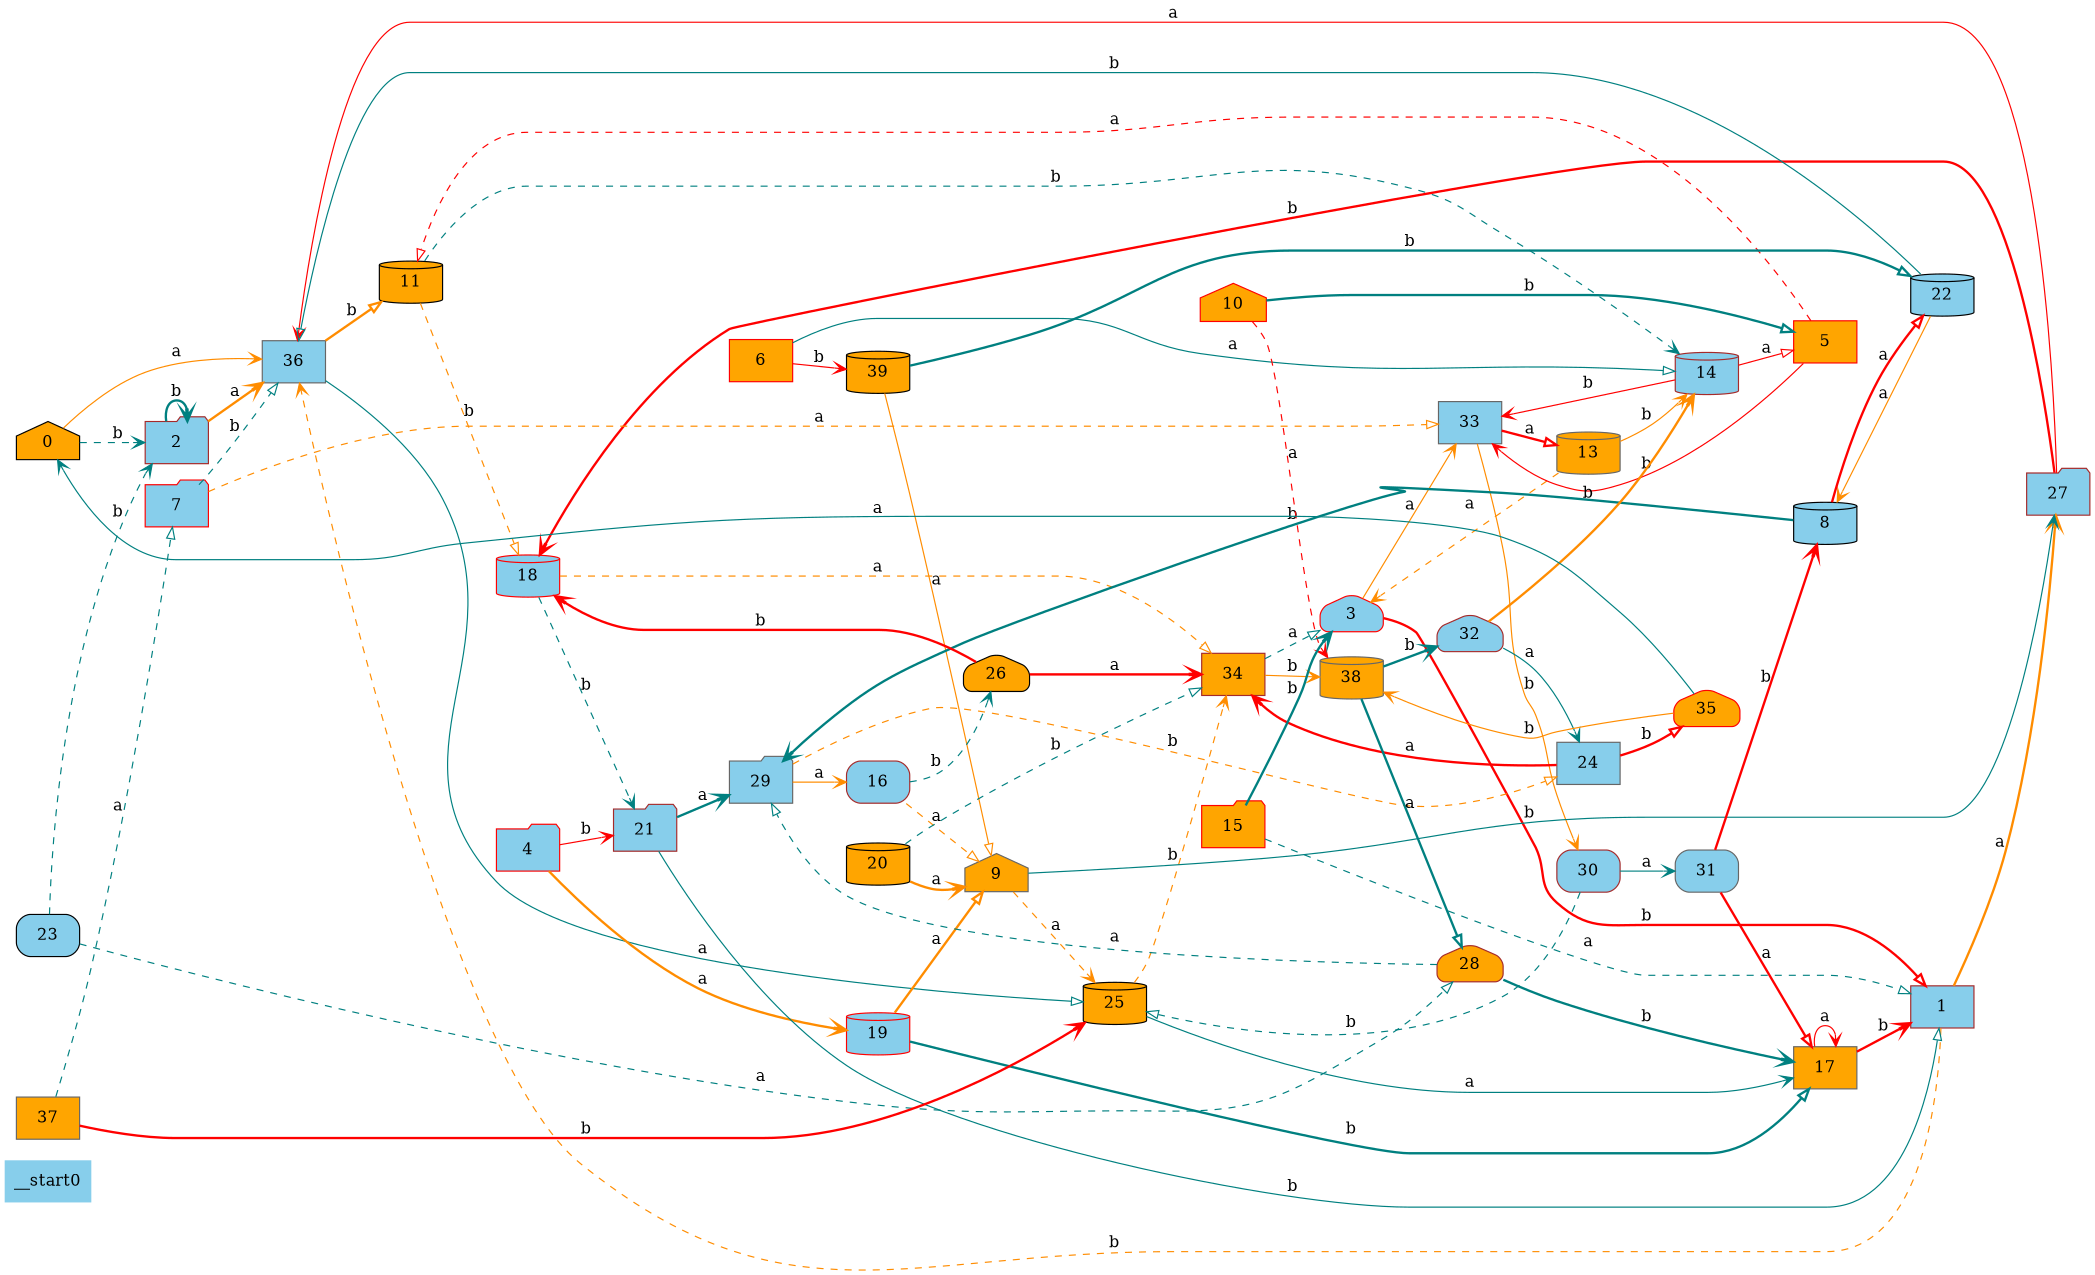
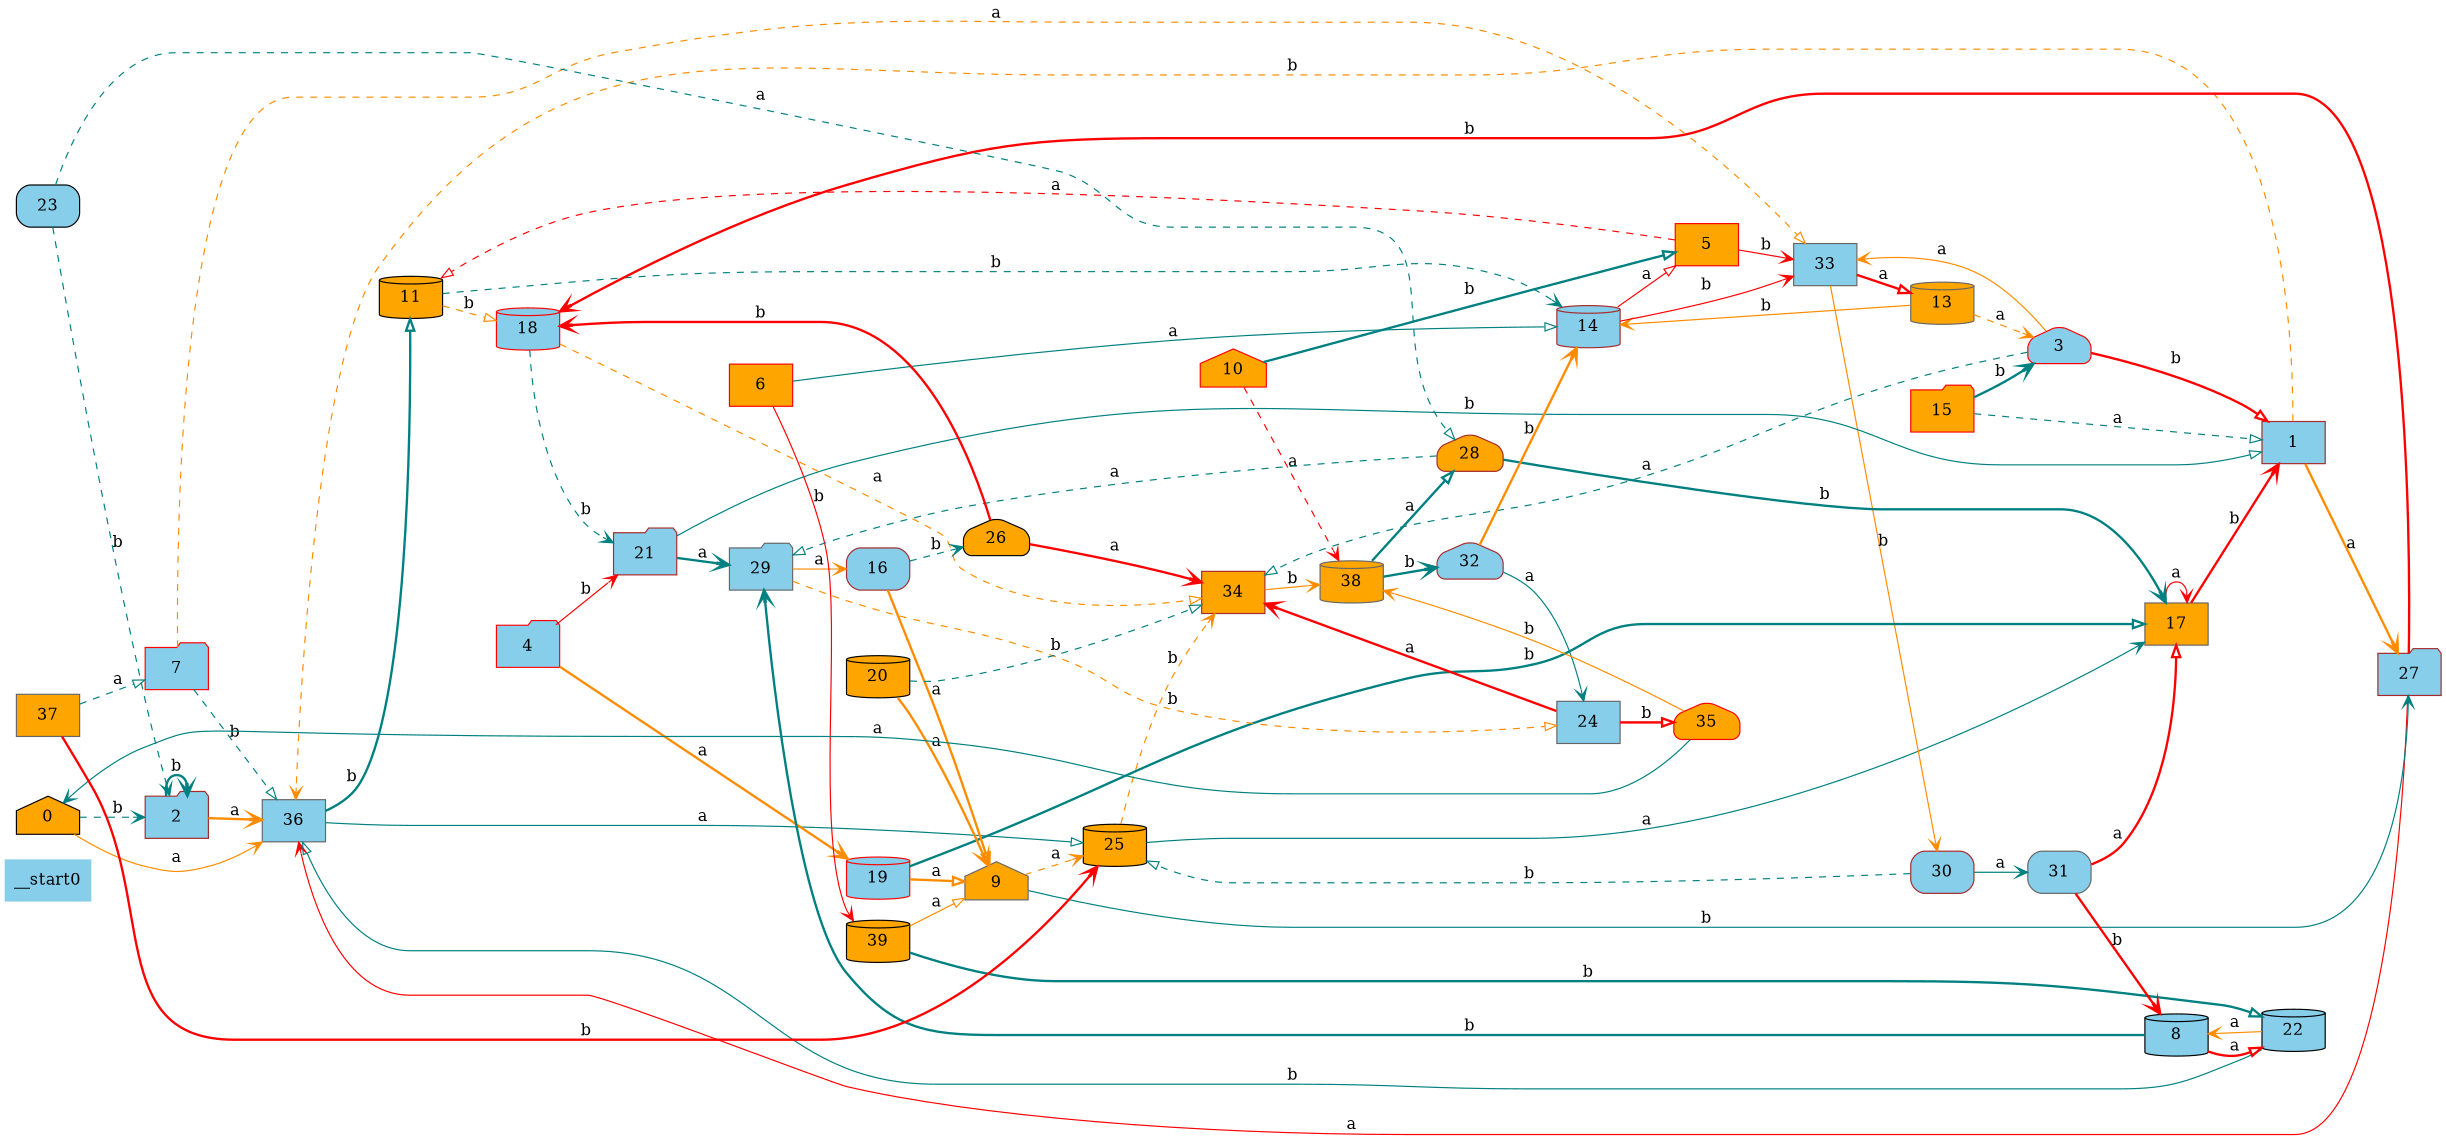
(348, 325) -> (402, 582)
(1287, 647) -> (1655, 473)
(940, 830) -> (940, 721)
